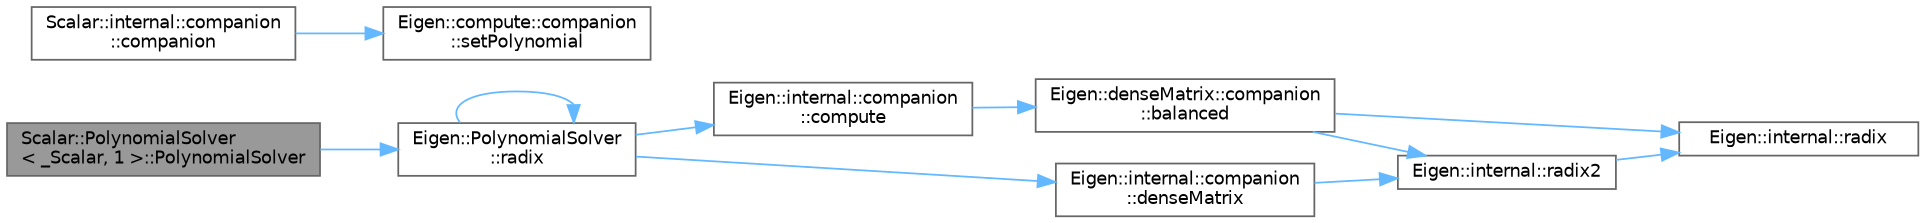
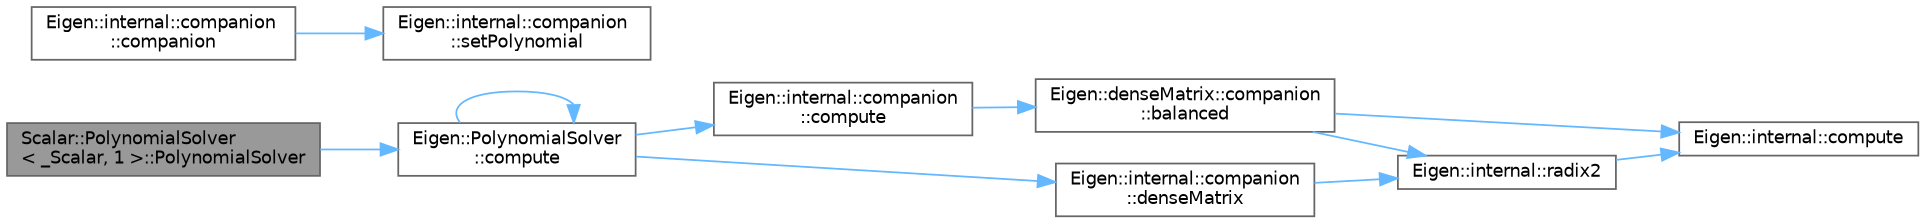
(164, 33) -> (164, 33)
(517, 33) -> (517, 33)
(1799, 139) -> (1799, 139)
(517, 149) -> (517, 149)
